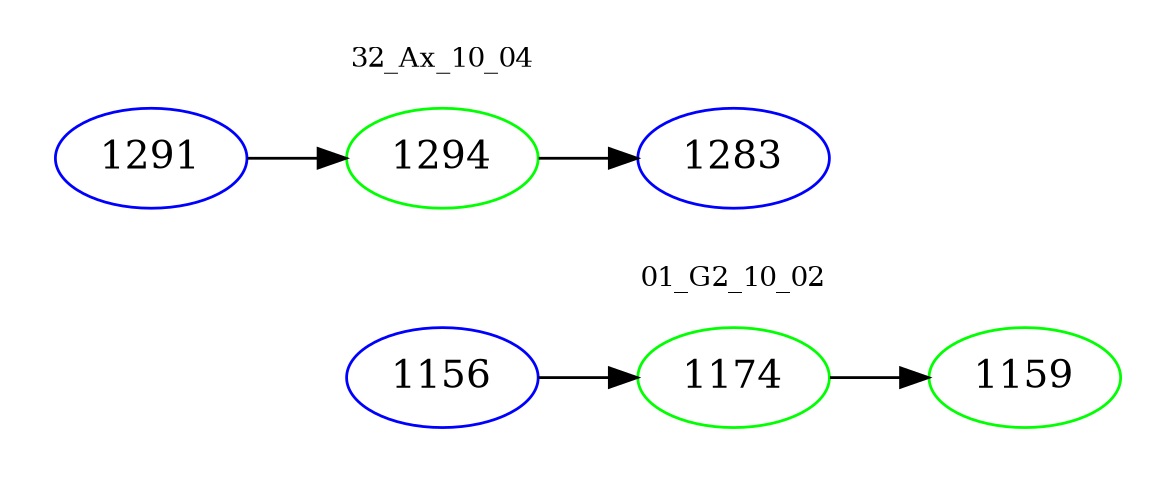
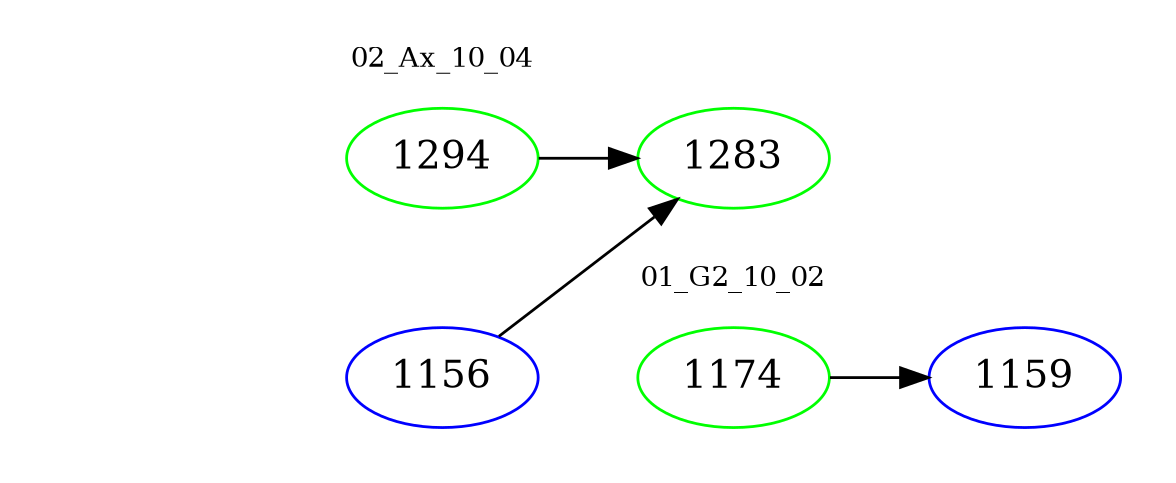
(442, 60) -> (442, 60)
(151, 158) -> none
(734, 158) -> (734, 158)
(574, 378) -> (577, 277)
(1025, 378) -> (1025, 378)
